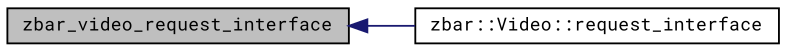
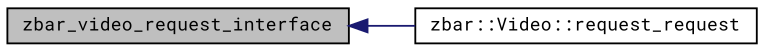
(597, 26) -> (586, 26)
